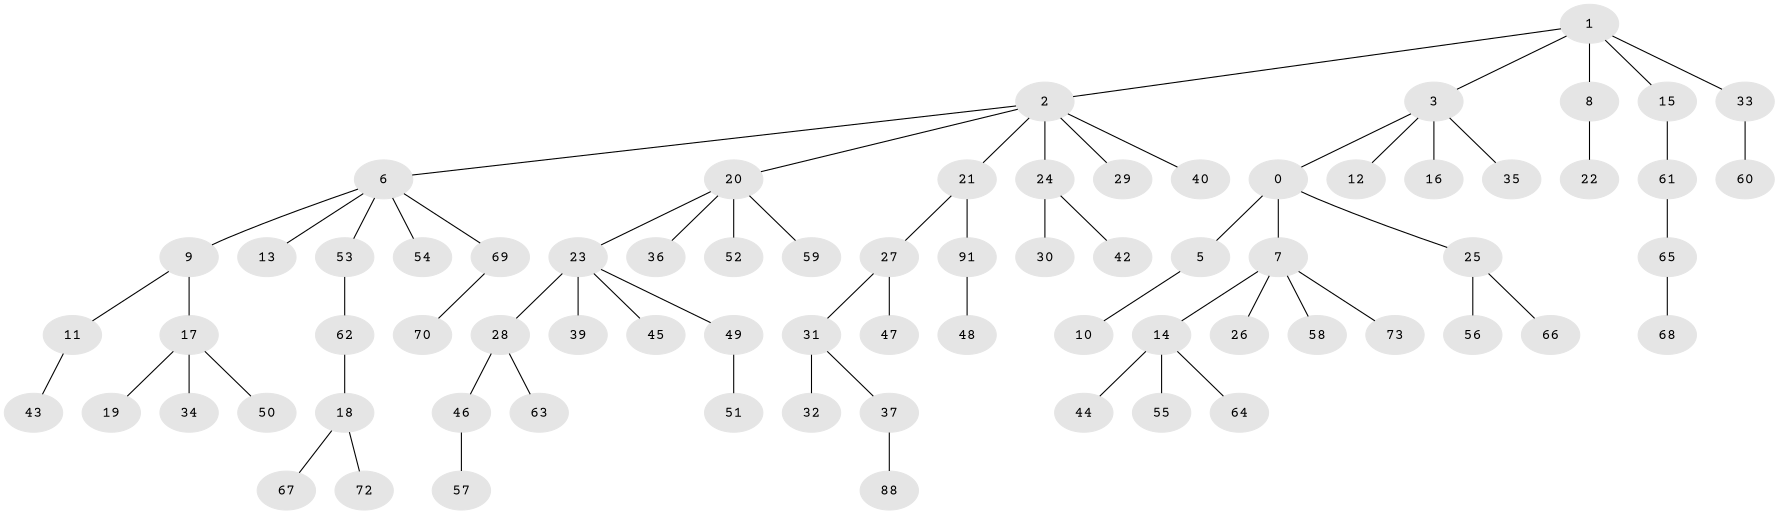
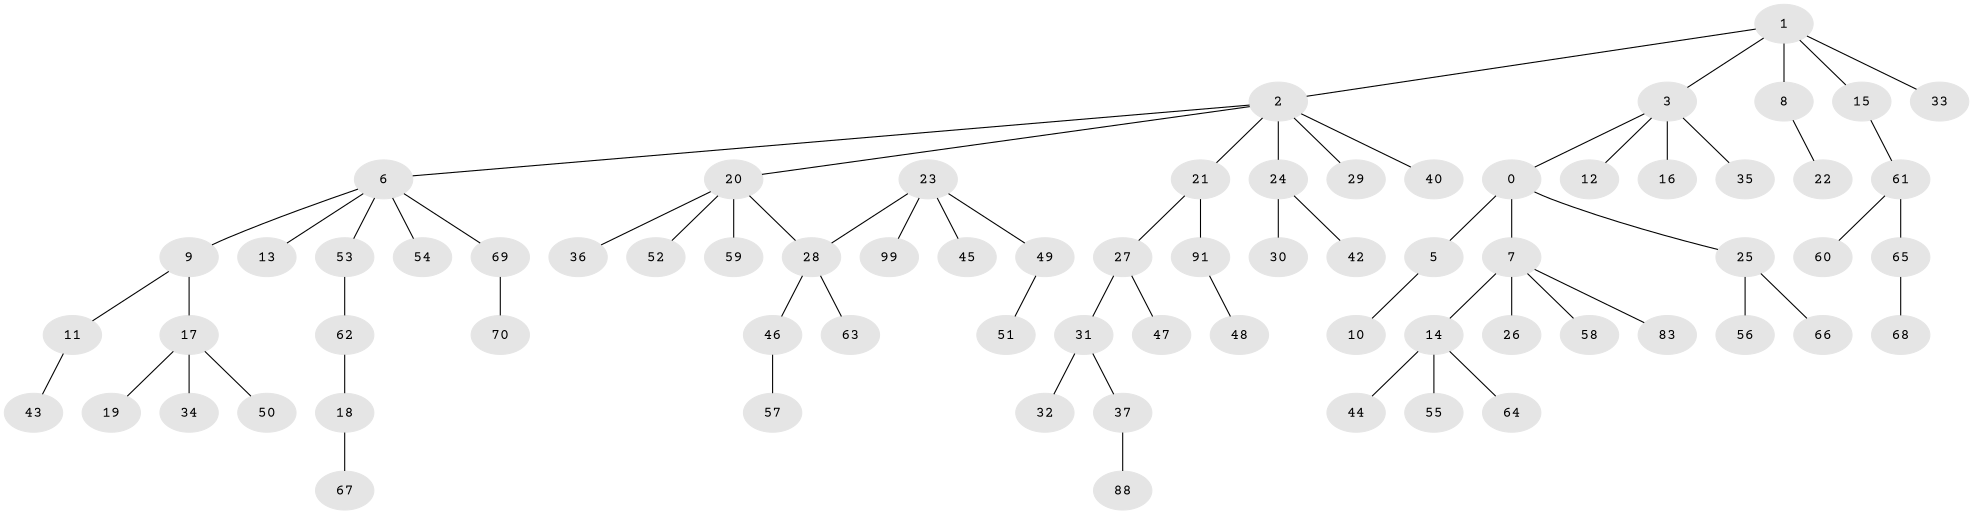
(1745, 141) -> (1862, 218)
(656, 218) -> (772, 218)
(578, 335) -> (889, 257)
(1395, 335) -> (1667, 335)
(364, 491) -> none
